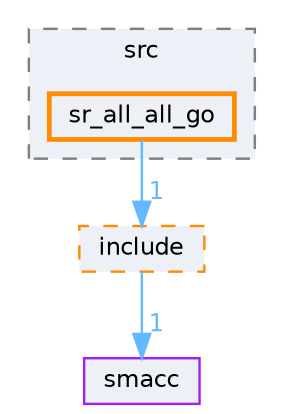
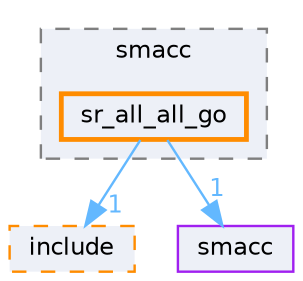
(142, 52) -> (154, 52)
(142, 303) -> (189, 174)
